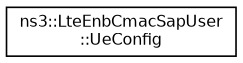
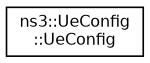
(121, 32) -> (75, 32)
